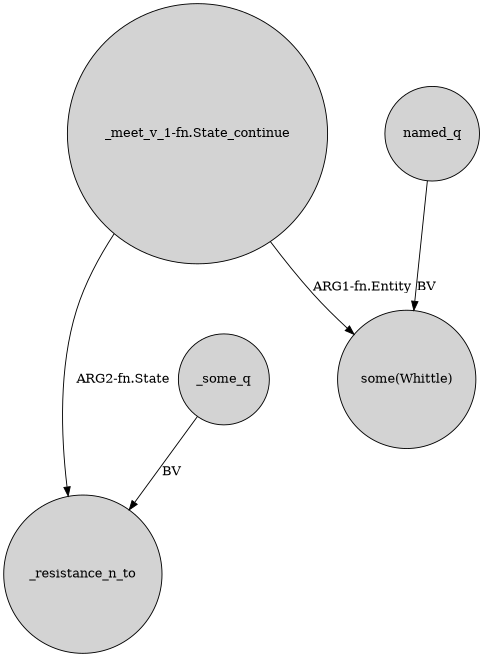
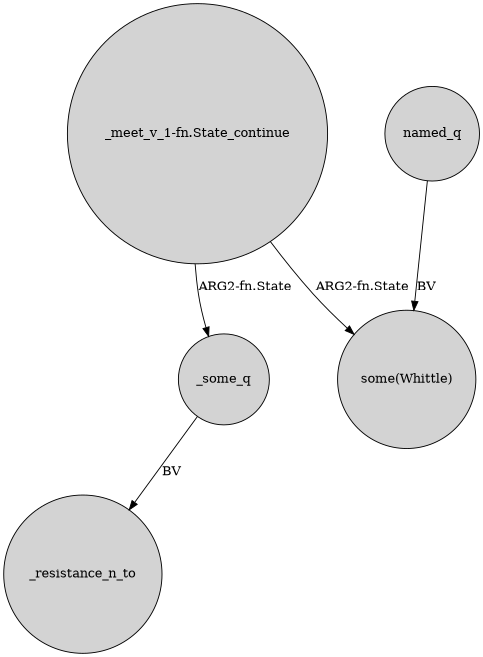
(363, 287) -> (363, 287)
(67, 355) -> (199, 296)
